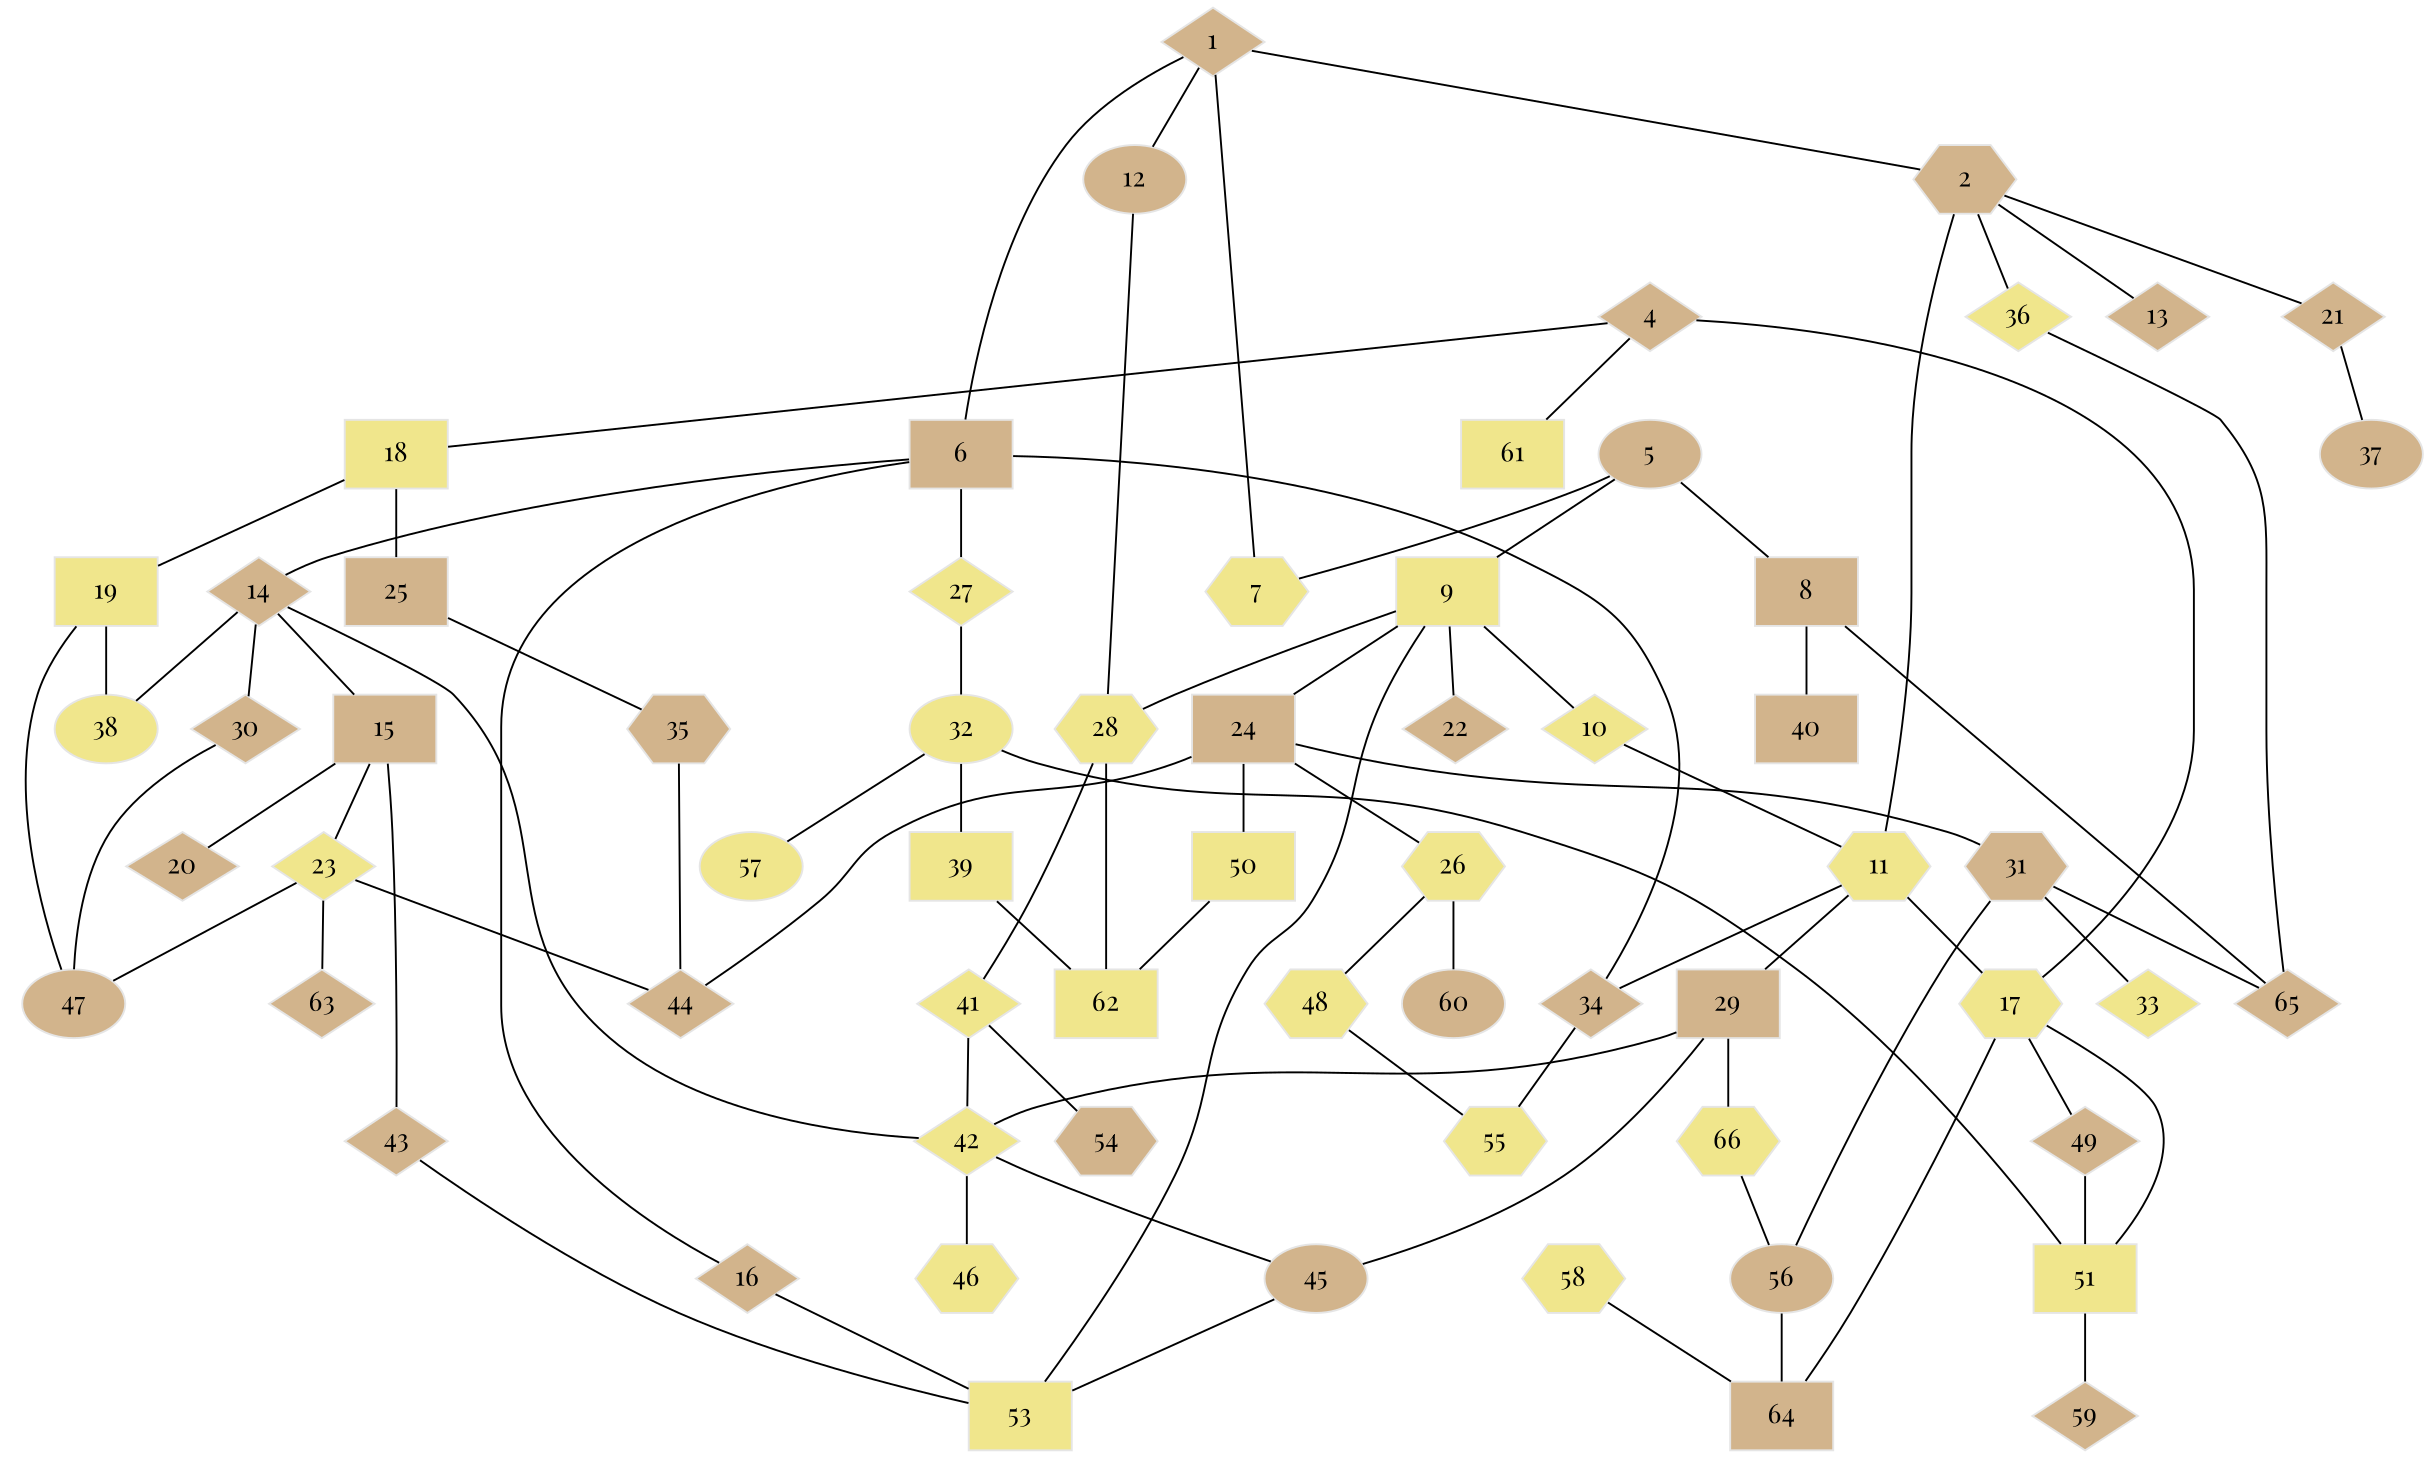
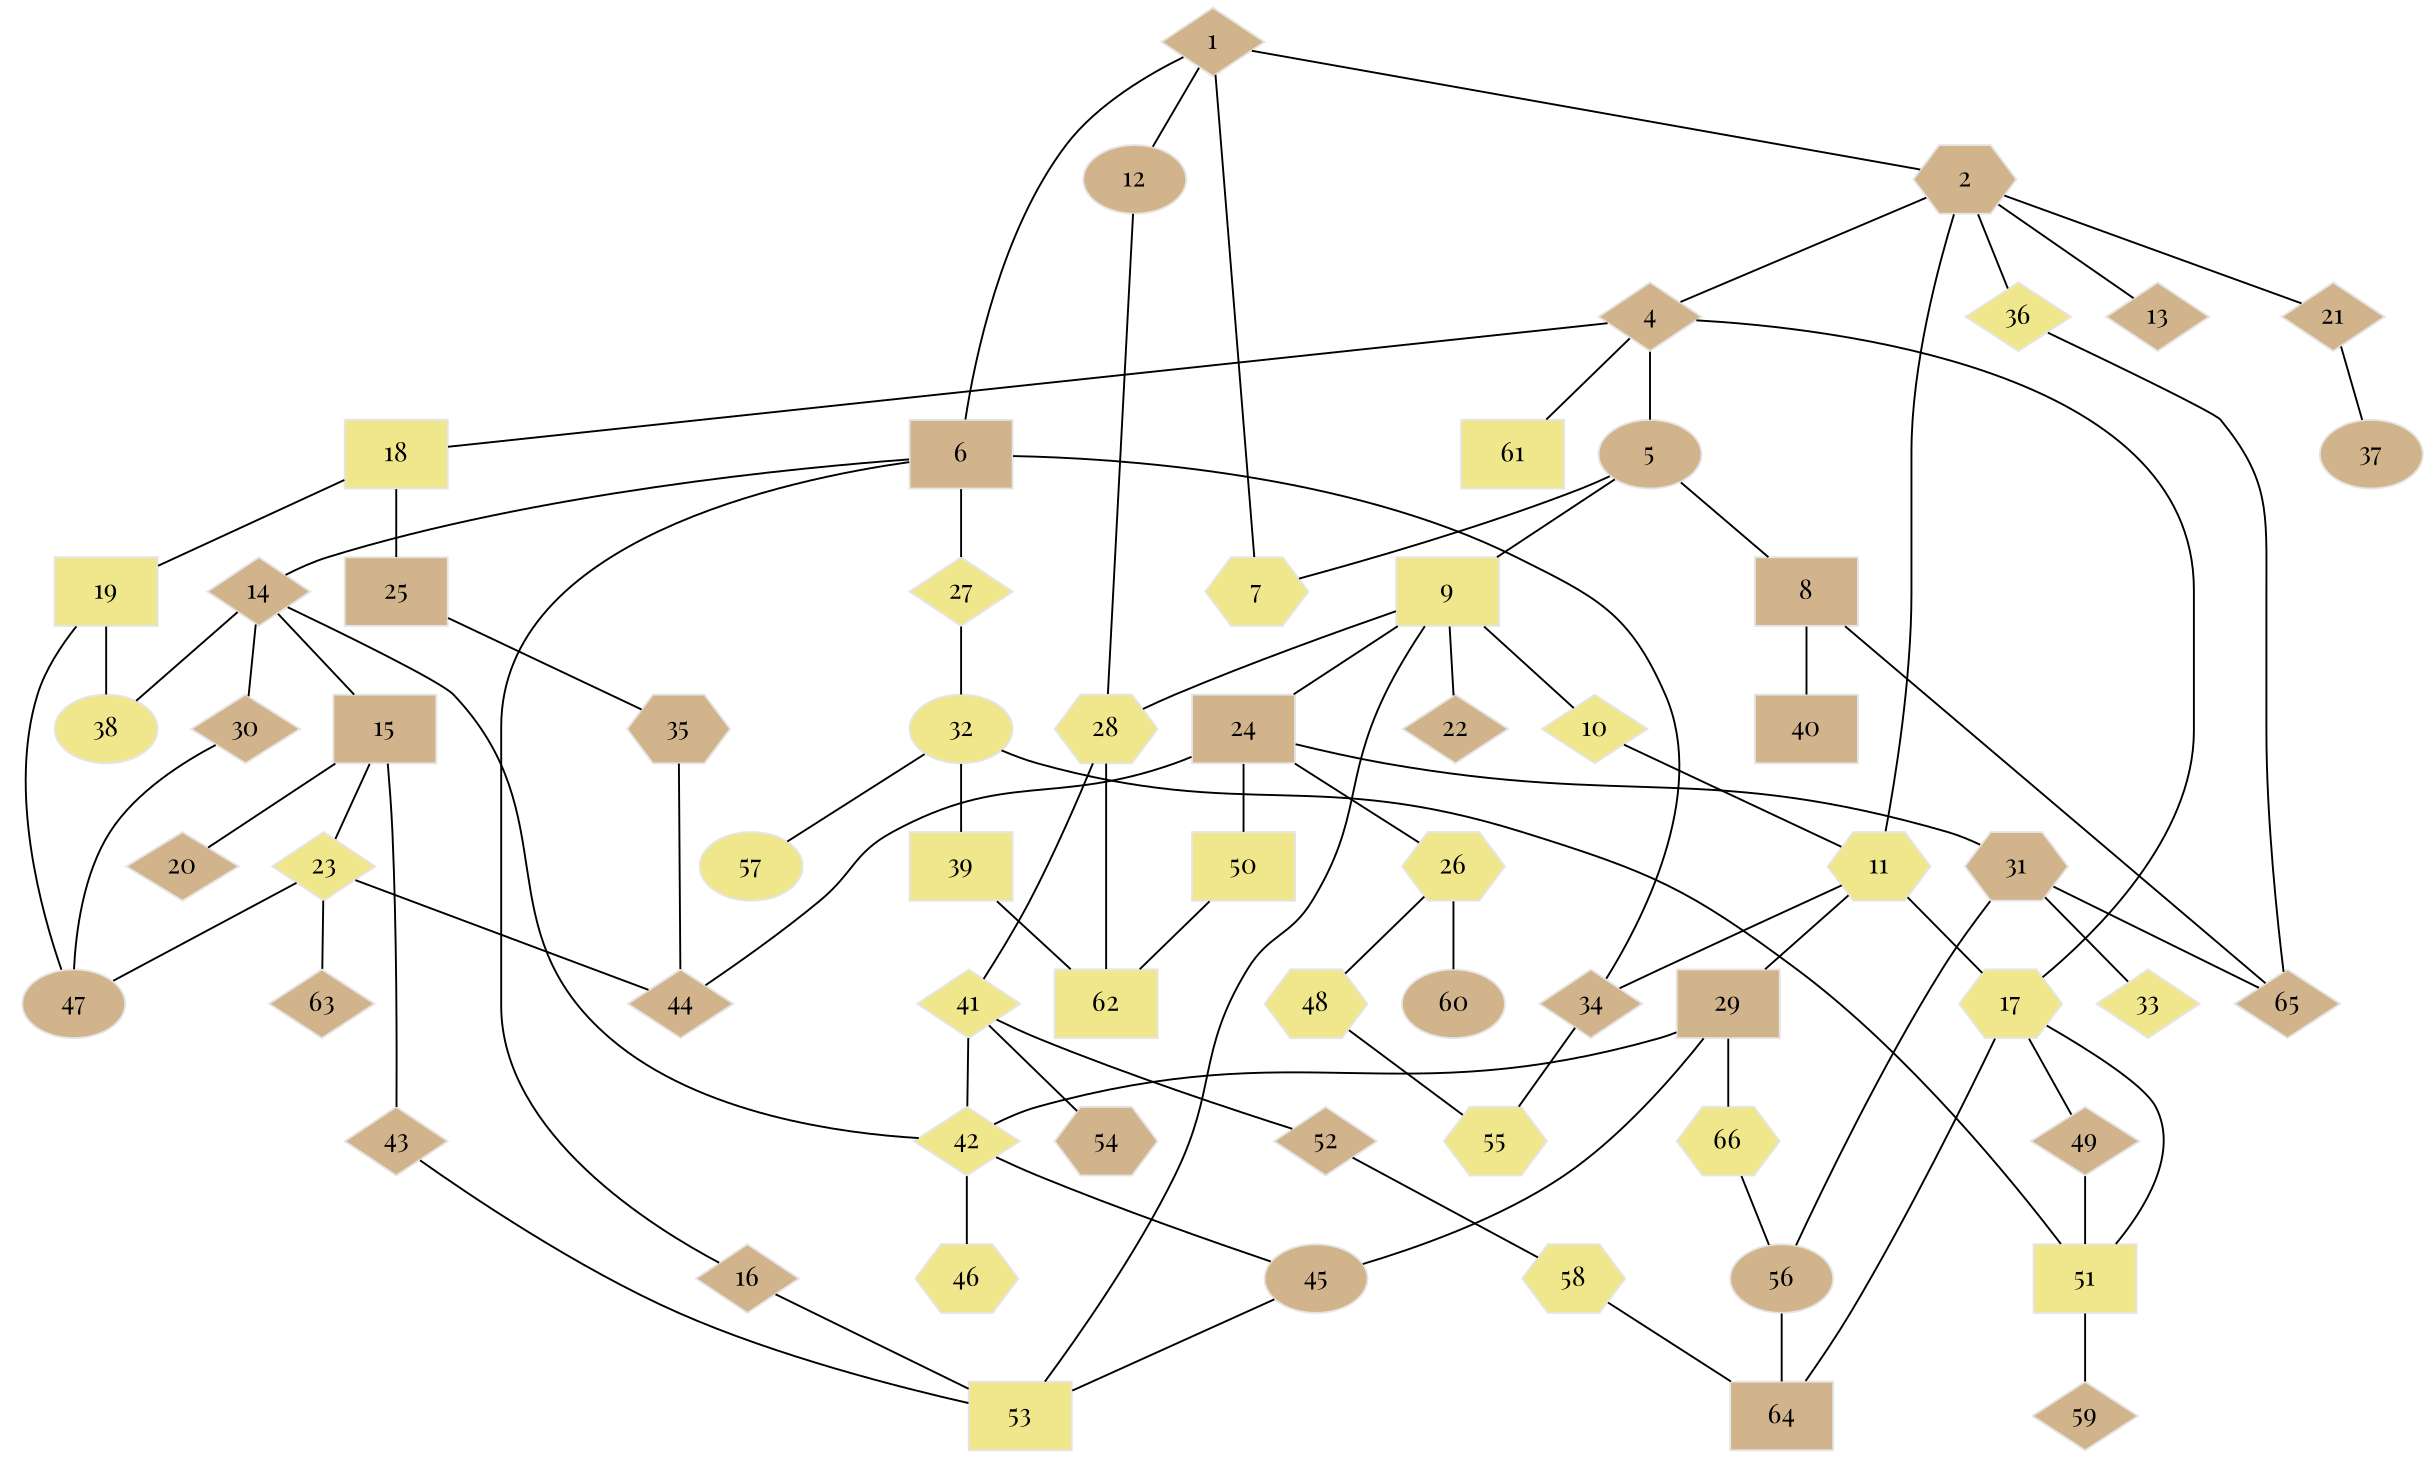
none -> (1803, 250)
none -> (1650, 386)
none -> (1326, 1141)
